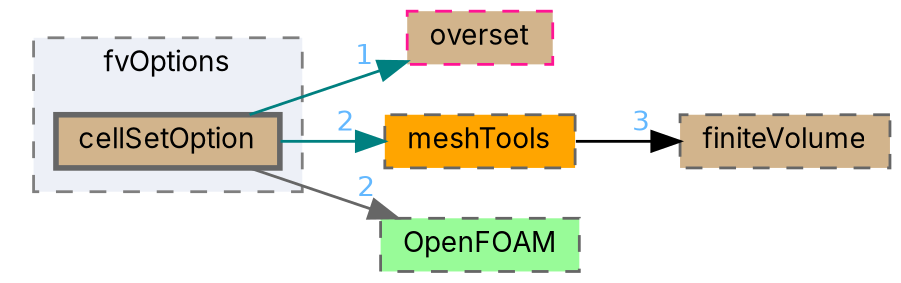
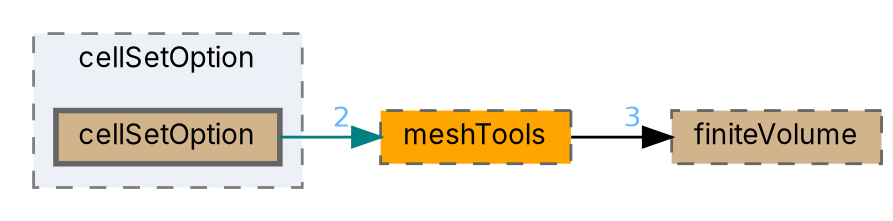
(480, 38) -> none
(168, 64) -> (168, 60)
(480, 245) -> none
